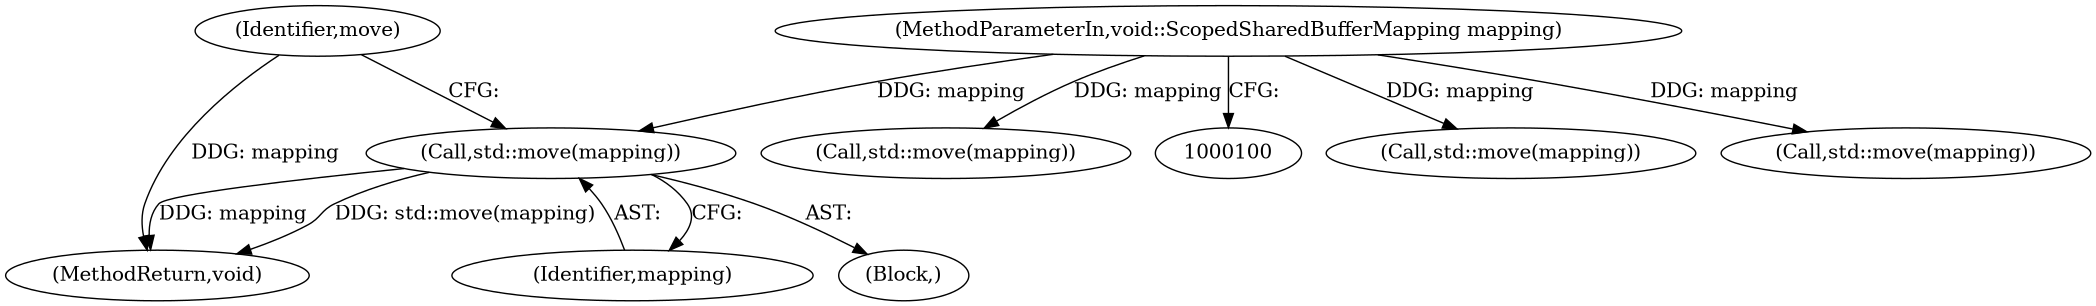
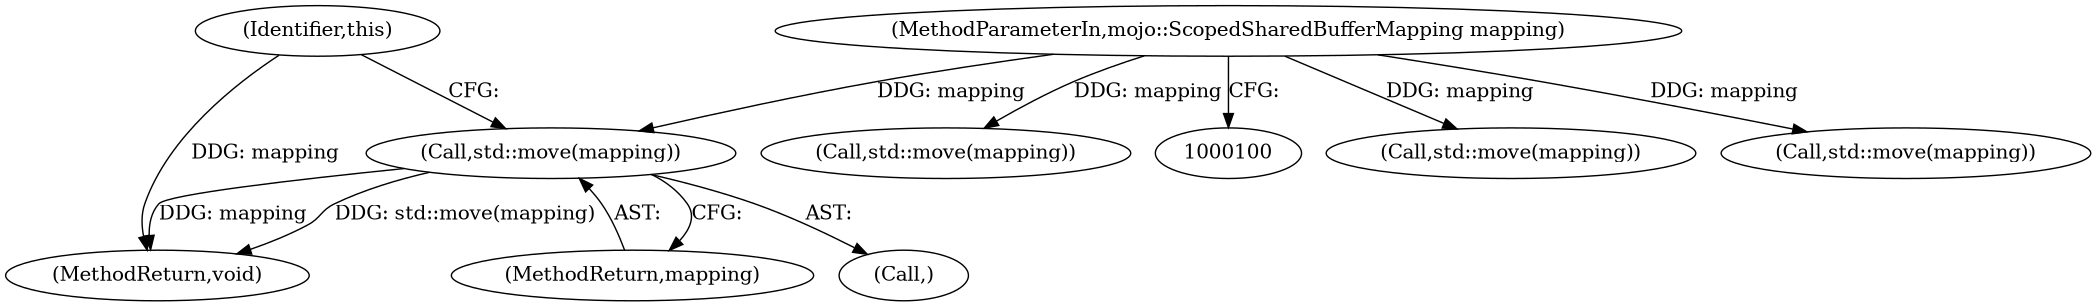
(318, 31) -> (318, 31)
(1228, 31) -> (1228, 31)
(632, 275) -> (632, 275)
(904, 275) -> (904, 275)
